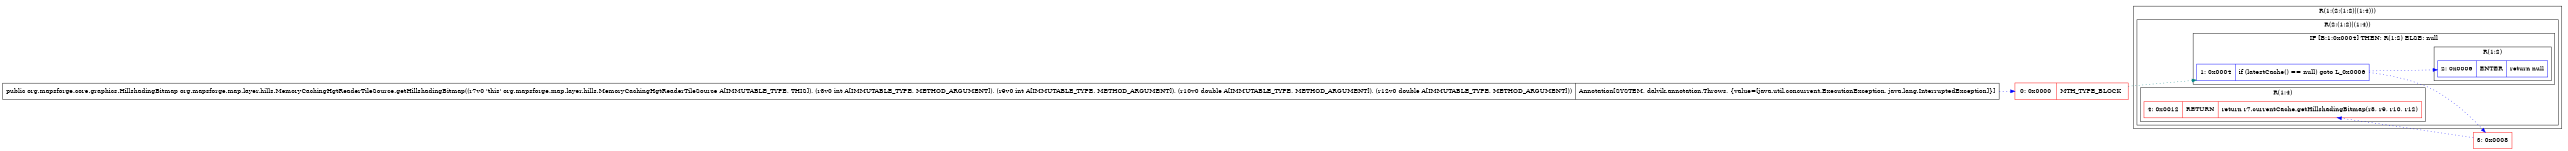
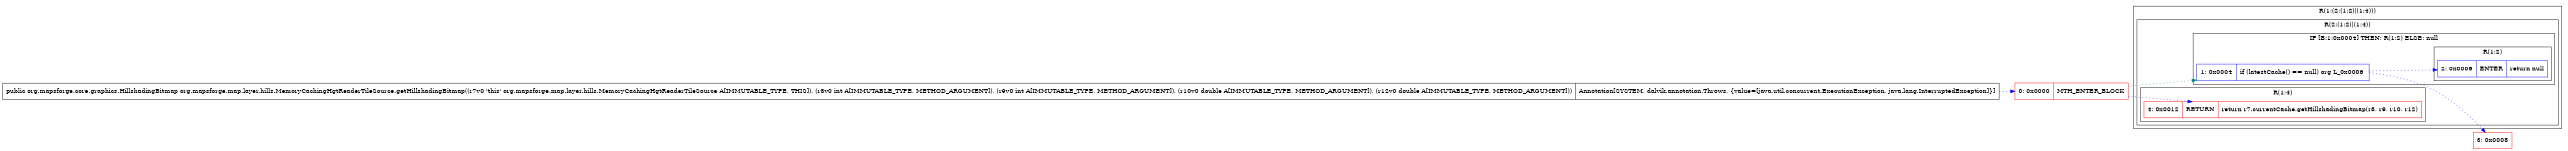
(2302, 72) -> (2302, 72)
(2091, 91) -> (2091, 91)
(2430, 131) -> (2158, 99)
